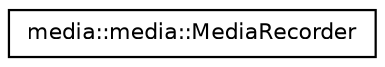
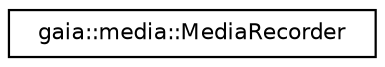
(192, 34) -> (192, 34)
